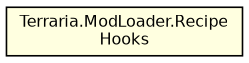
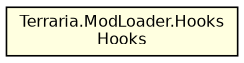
(124, 32) -> (122, 32)
